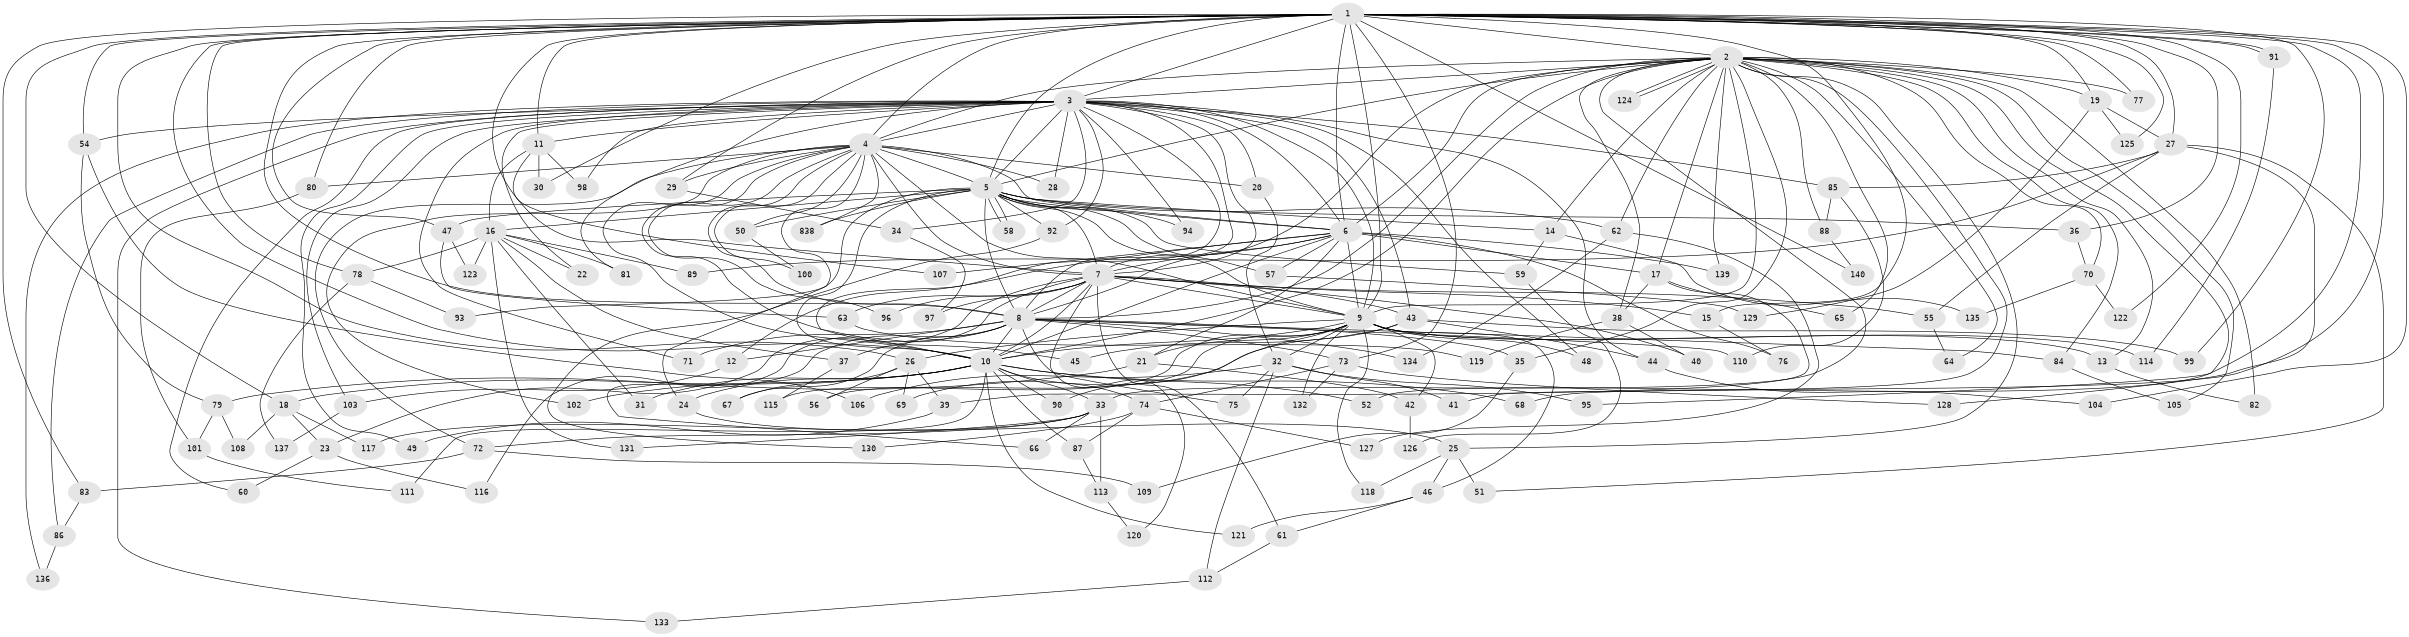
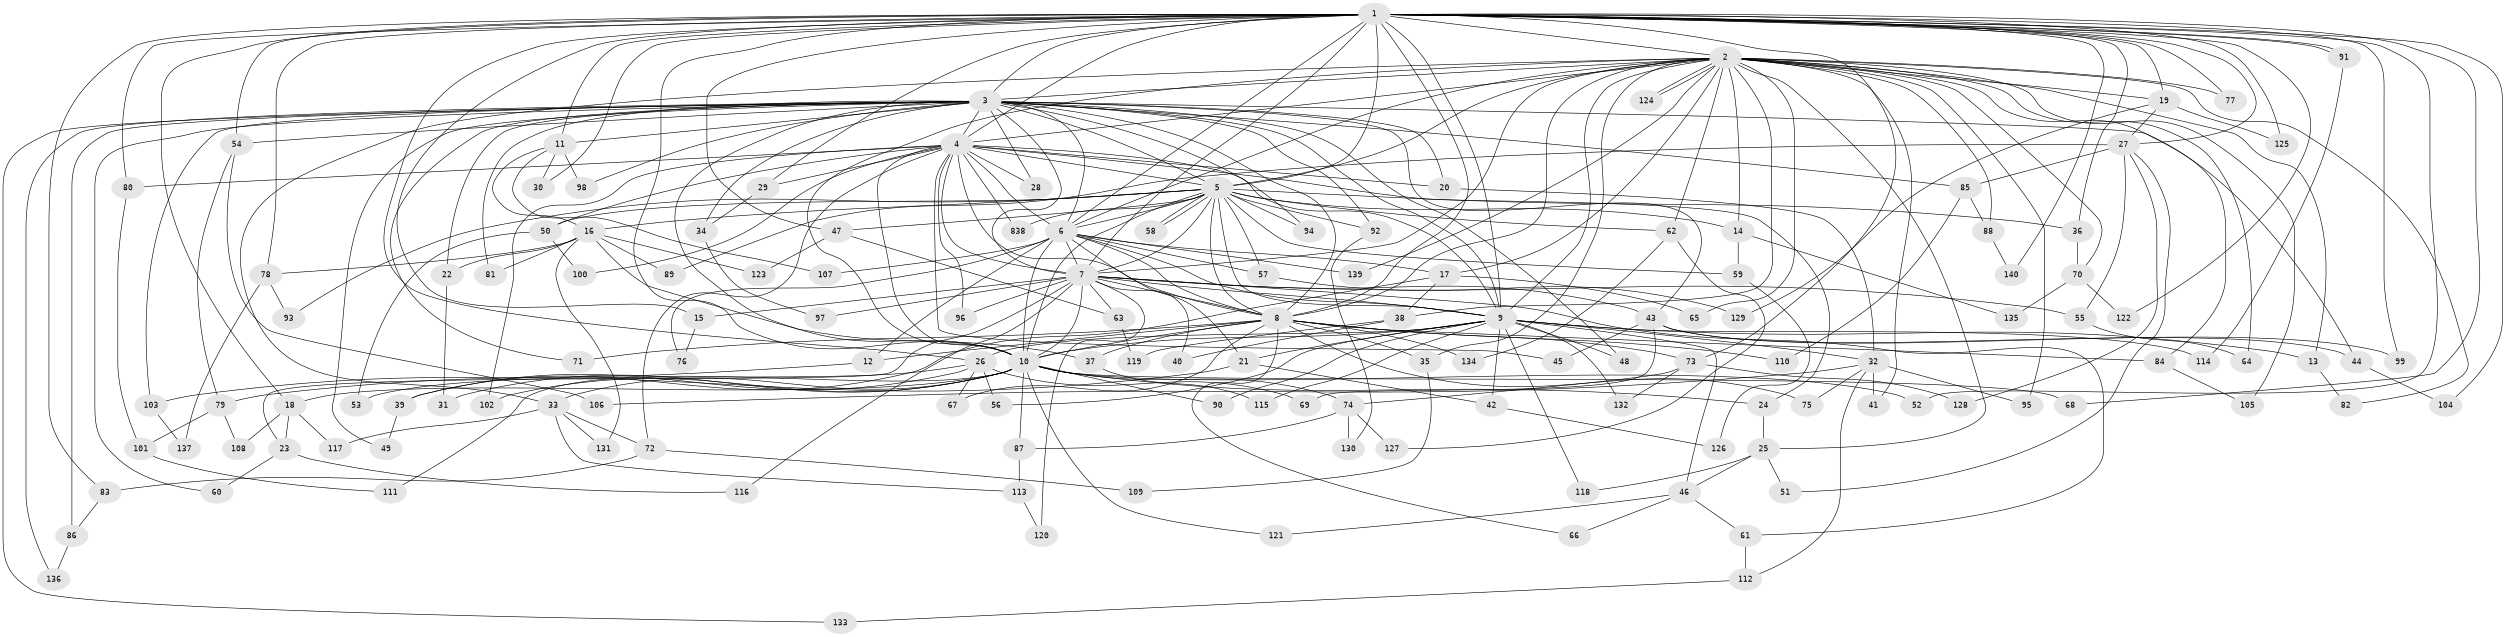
(564, 320) -> (445, 340)
none -> (356, 405)
(1076, 422) -> (1629, 514)
